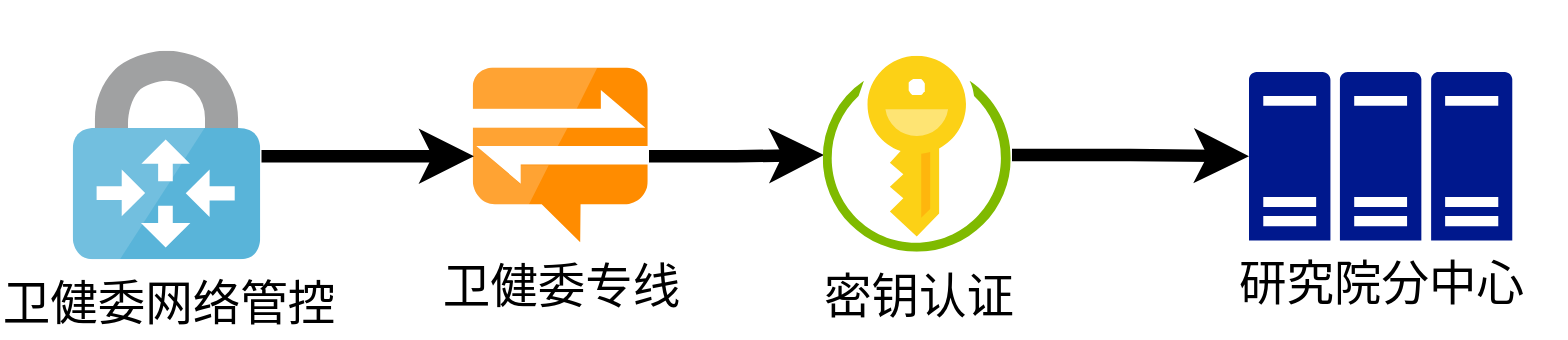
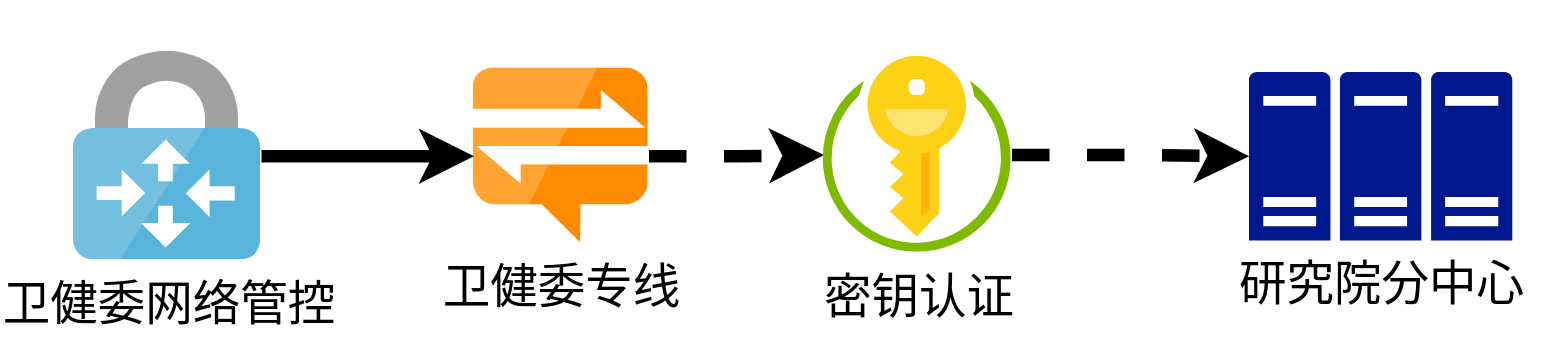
(1068, 155) -> (1068, 155)
(705, 156) -> (705, 156)
